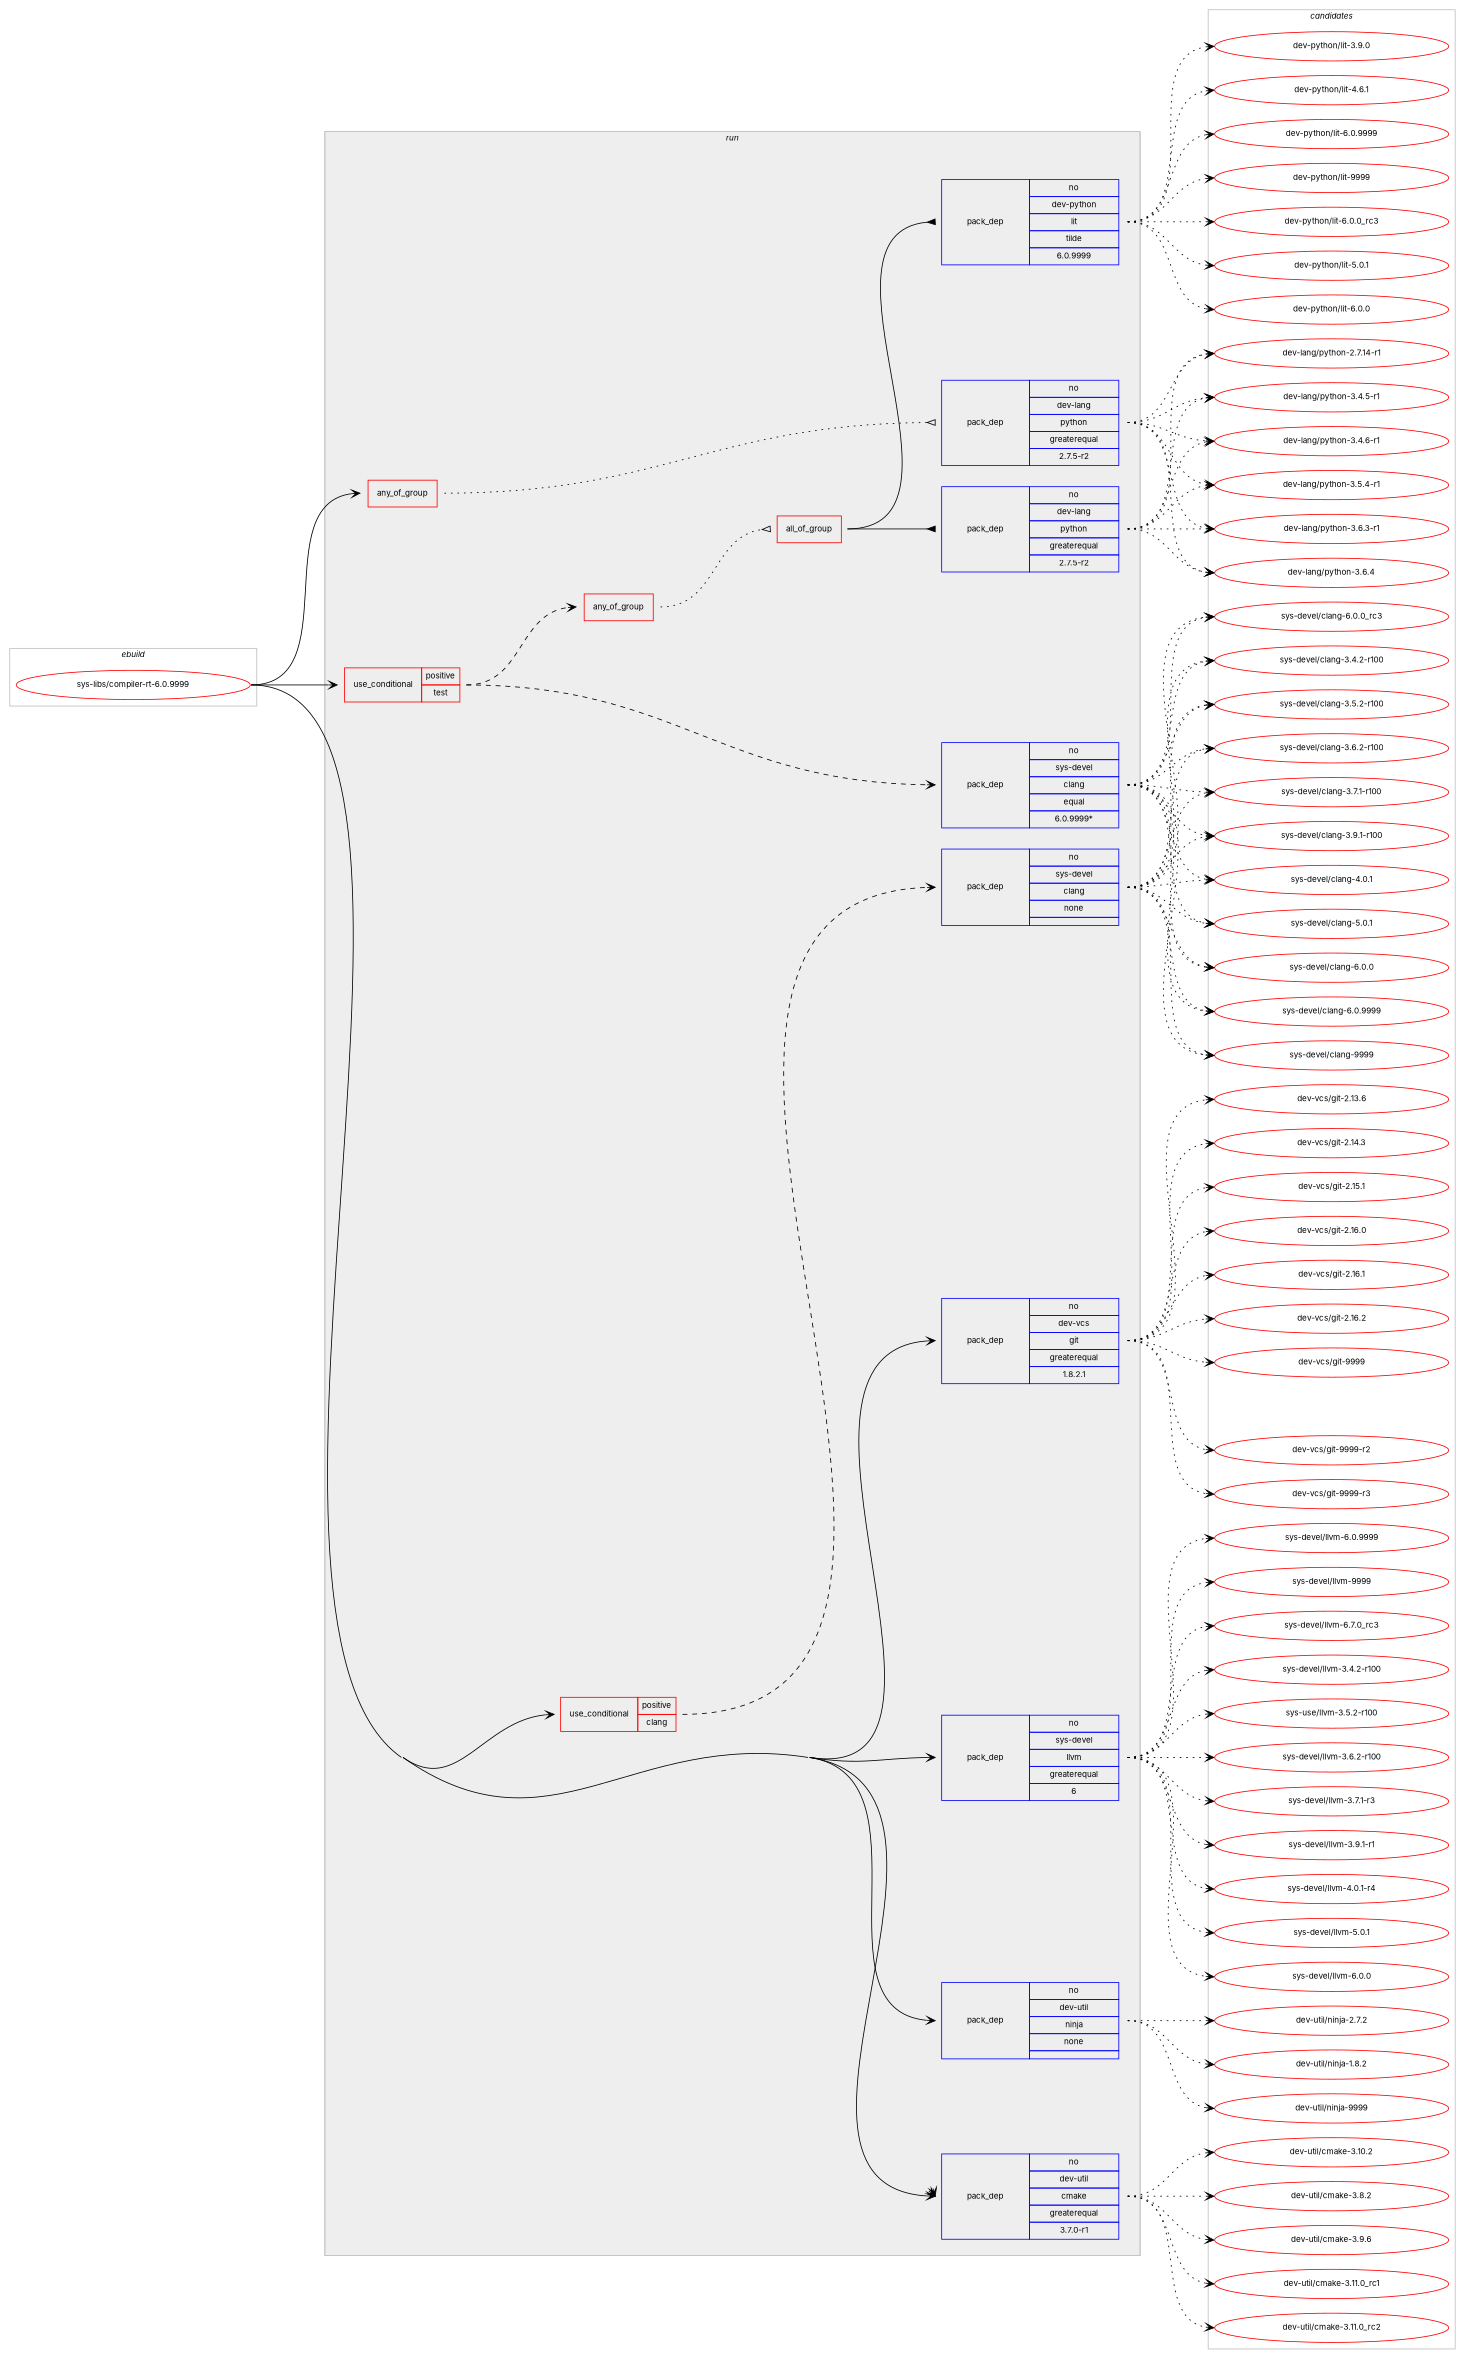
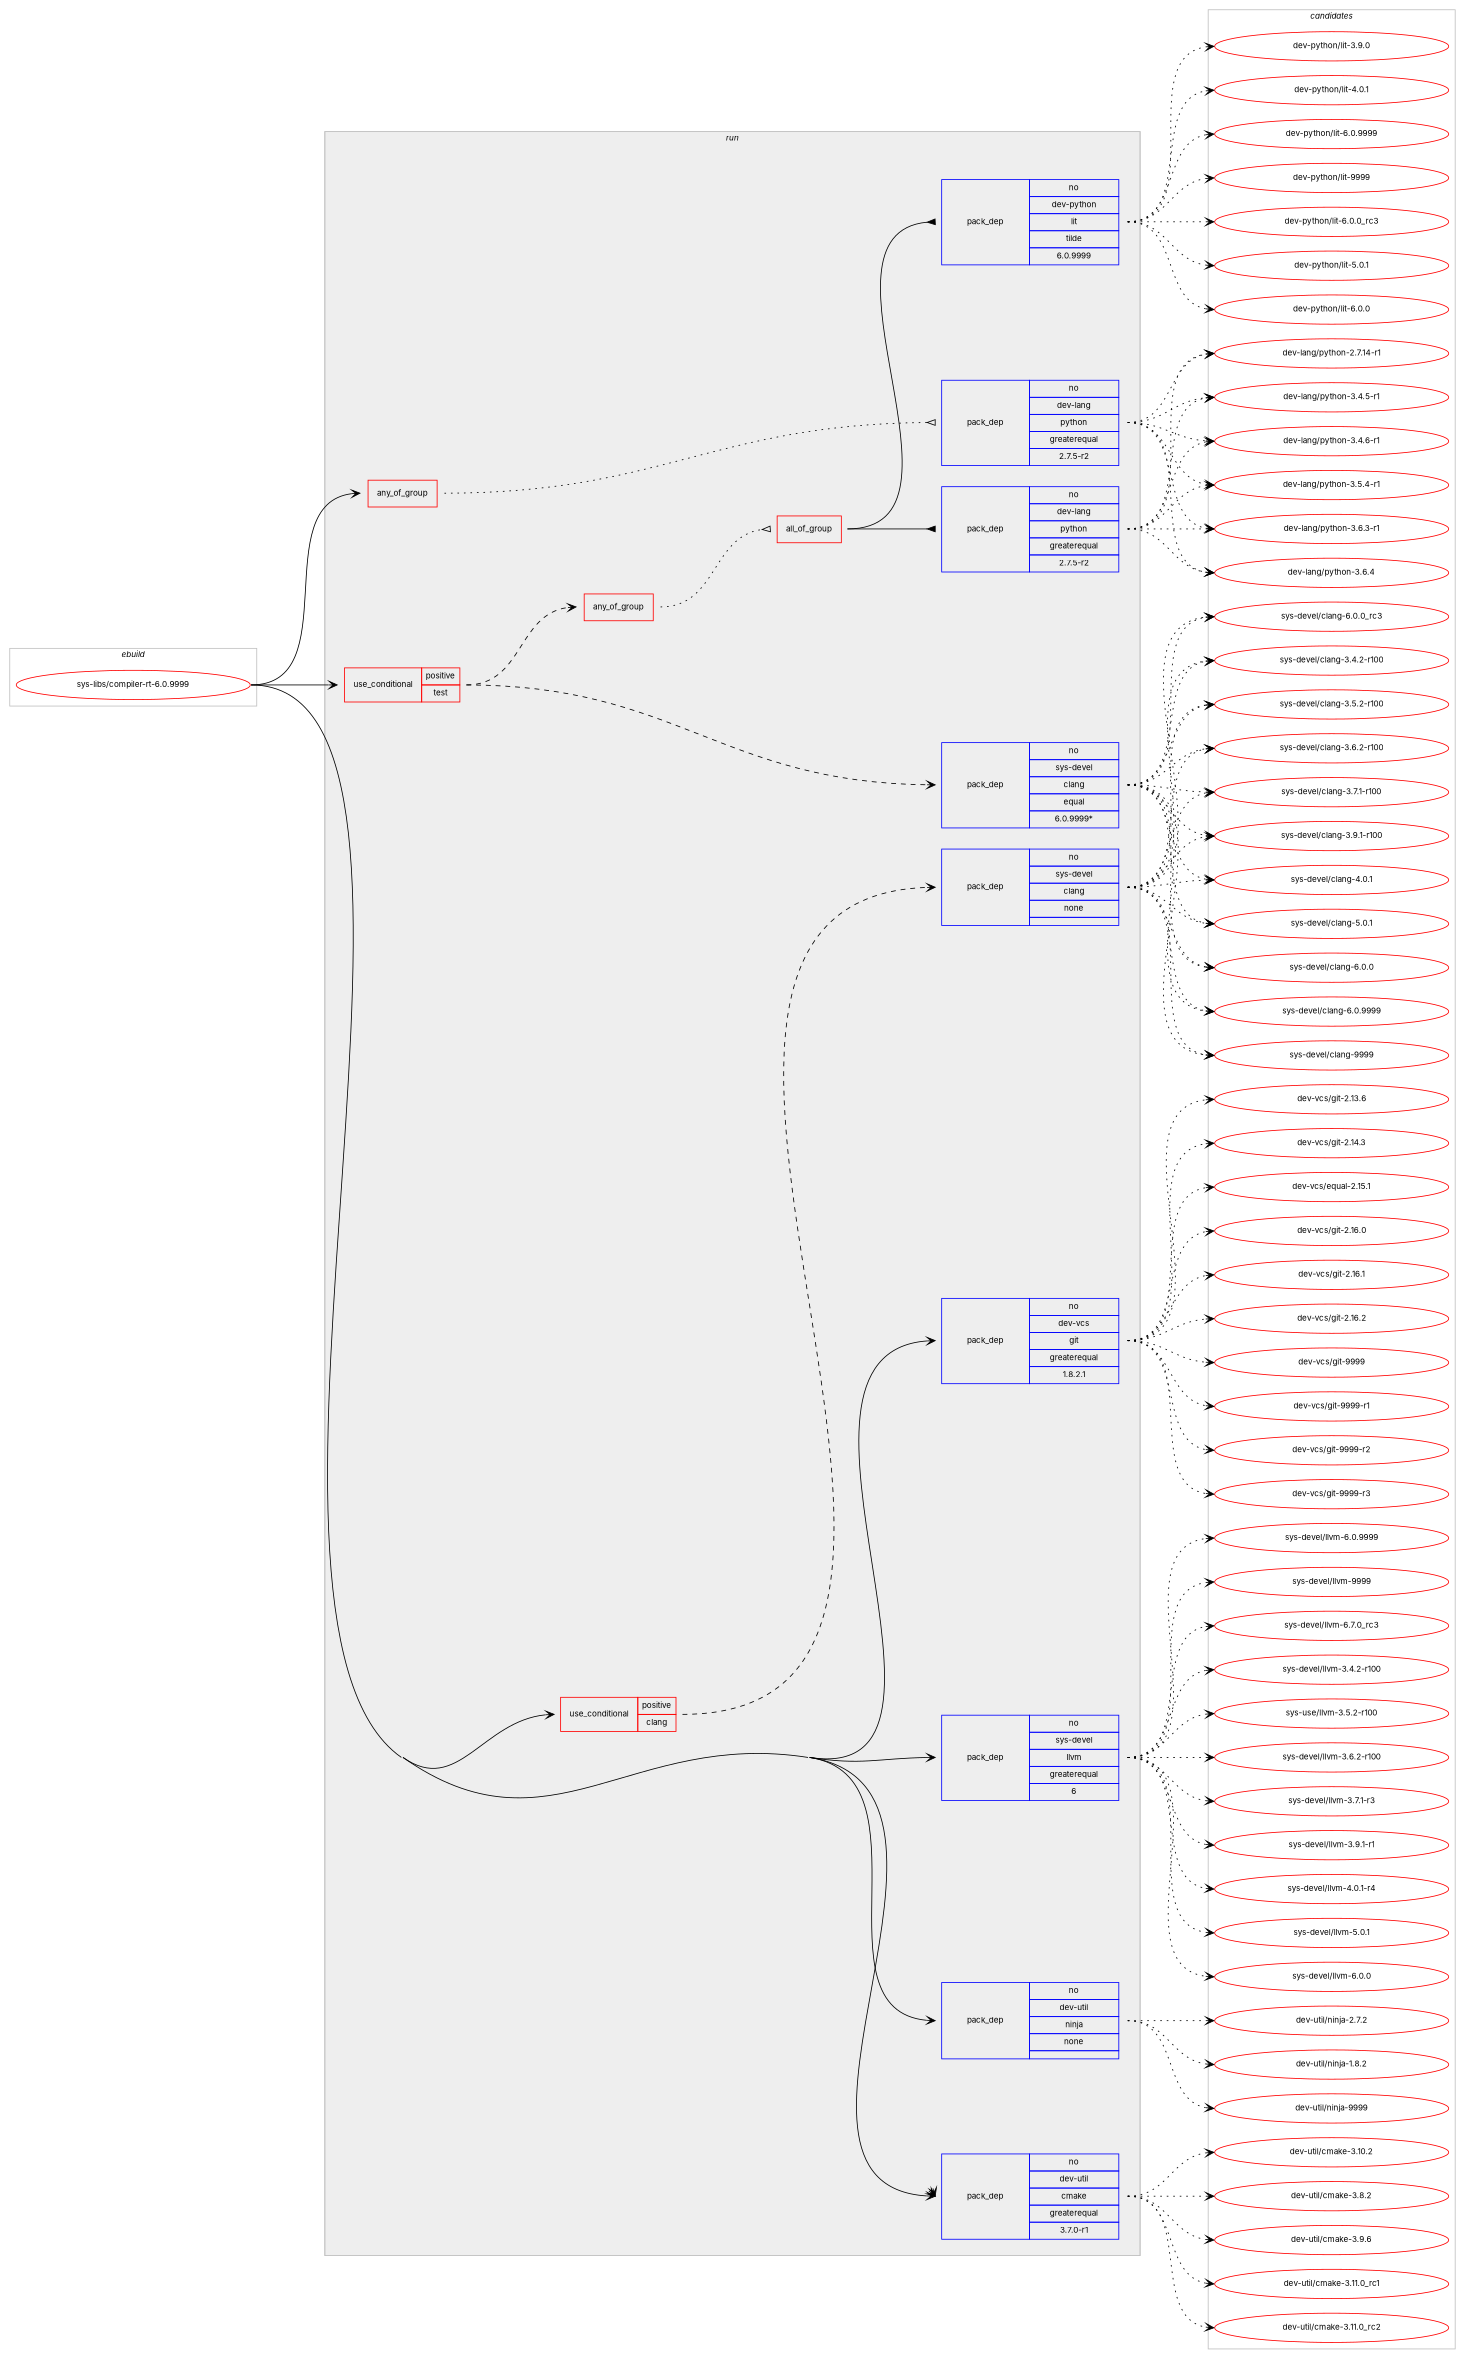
(1332, 90) -> (1332, 90)
(1332, 1187) -> (1332, 1187)
none -> (1332, 1406)
